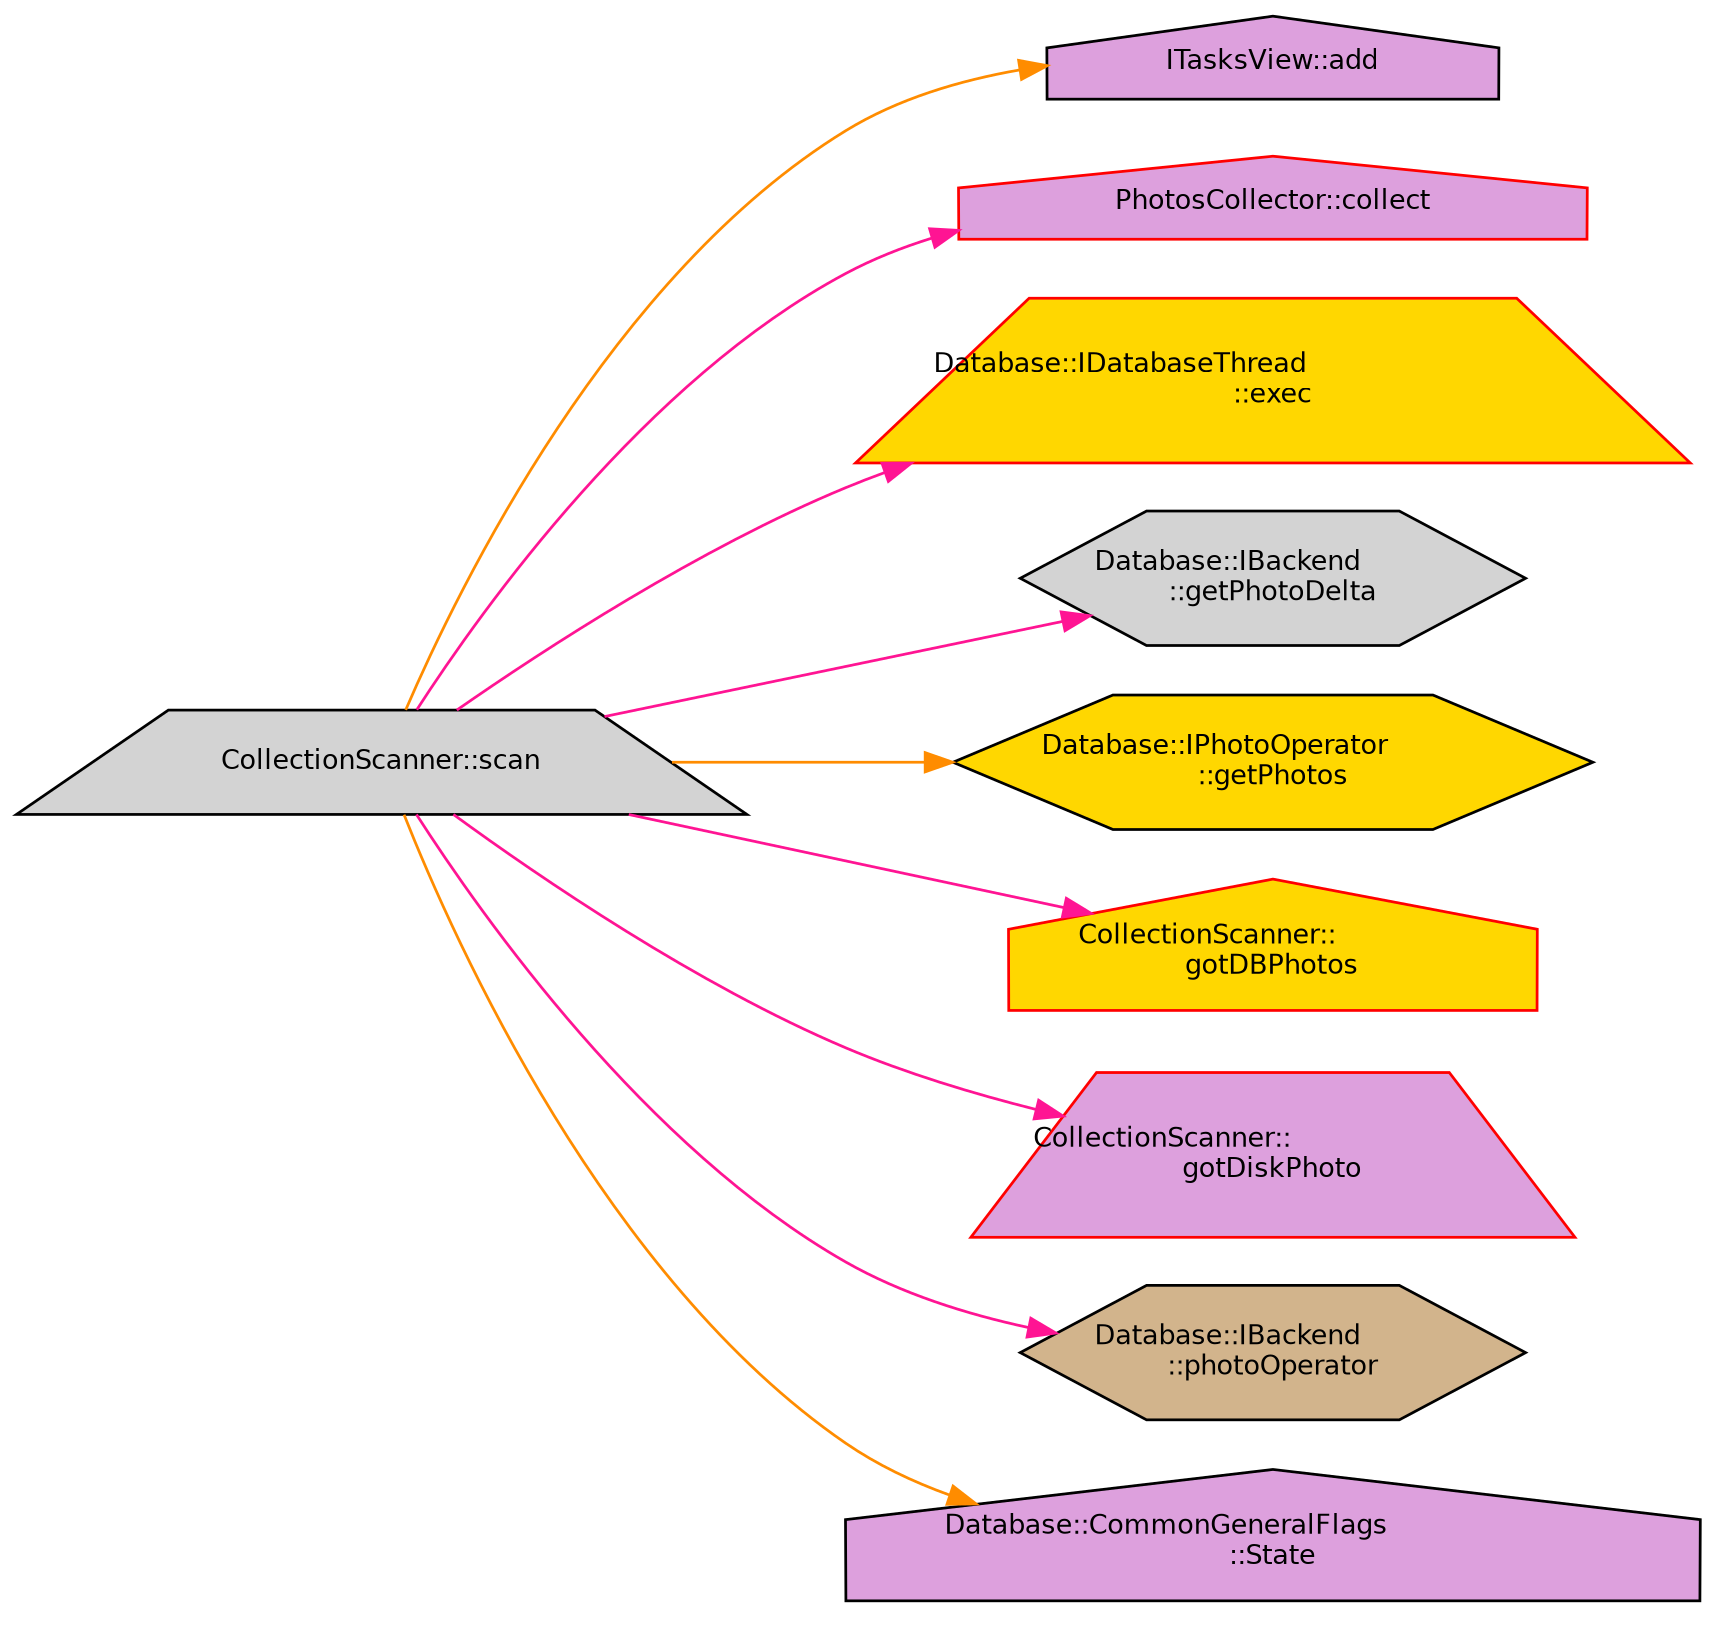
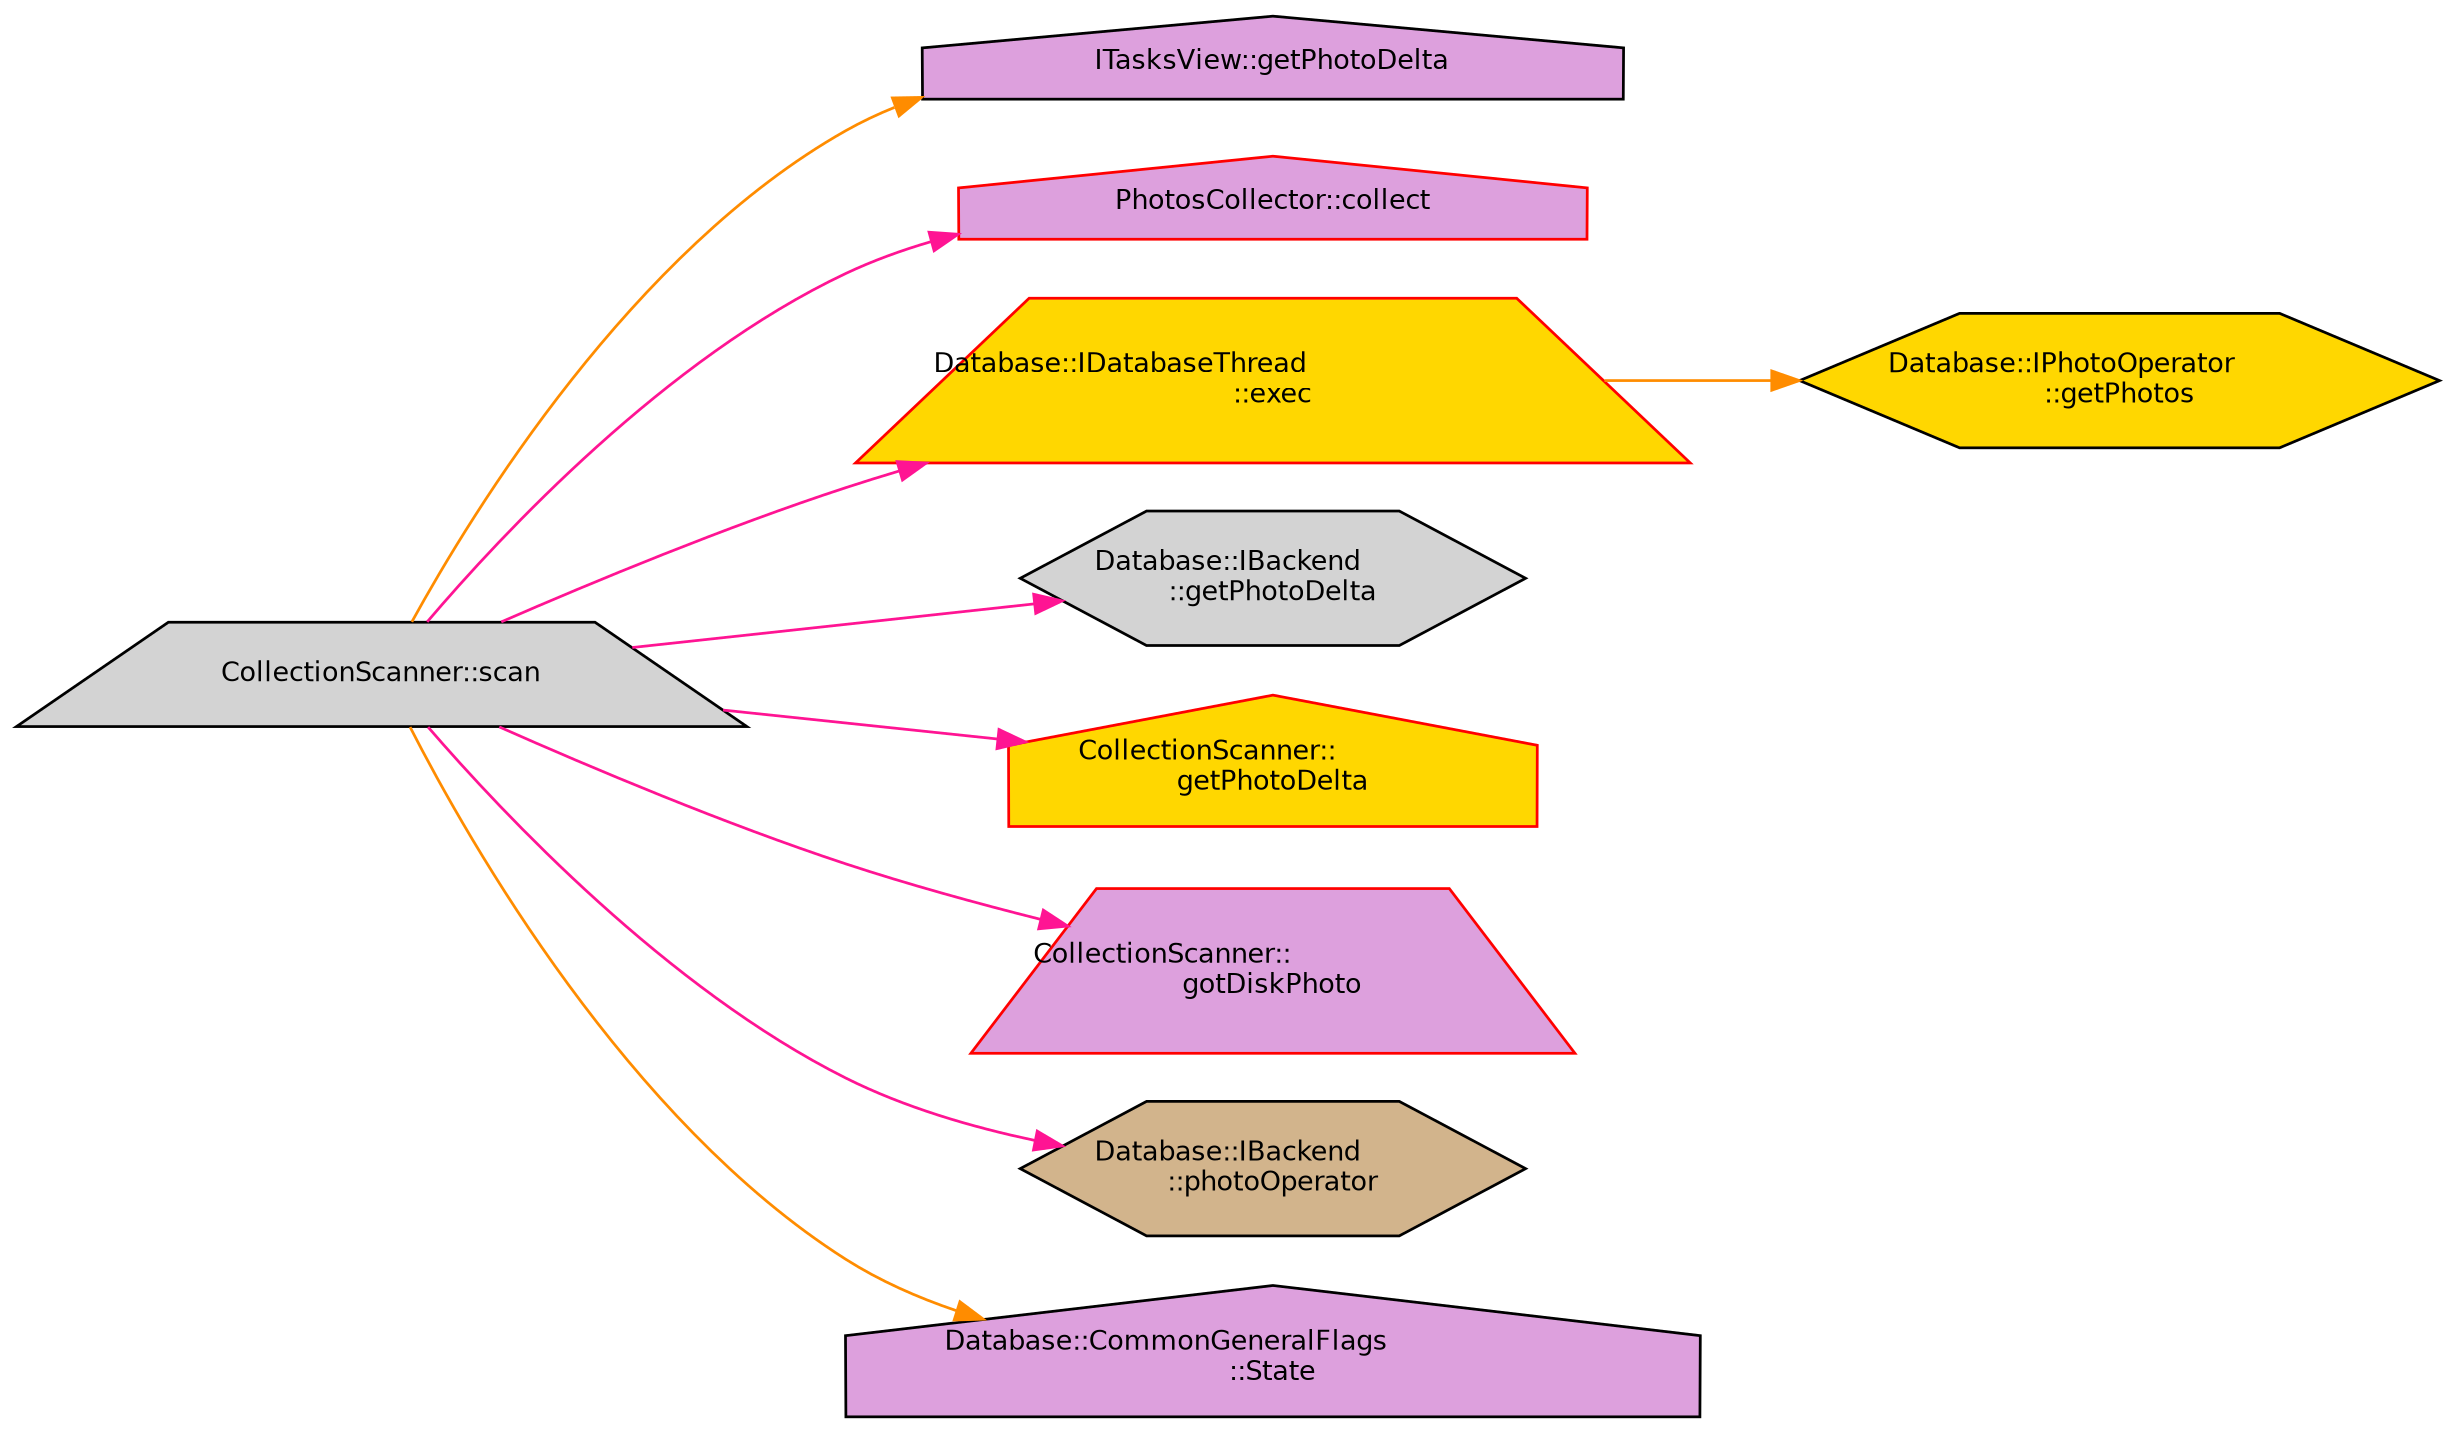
(1273, 62) -> (1273, 62)
(798, 762) -> (1688, 381)
(1273, 952) -> (1273, 768)
